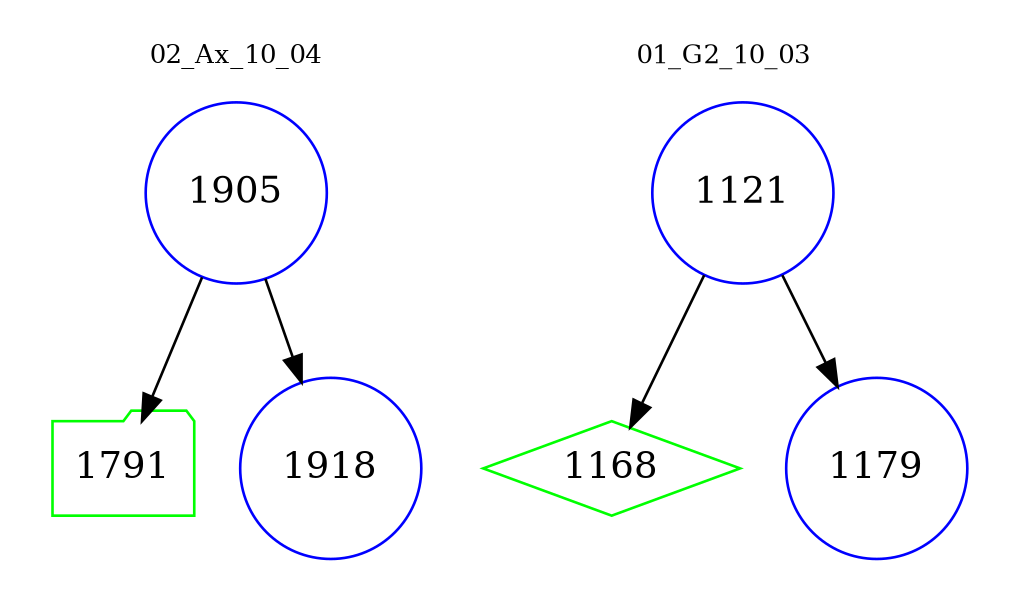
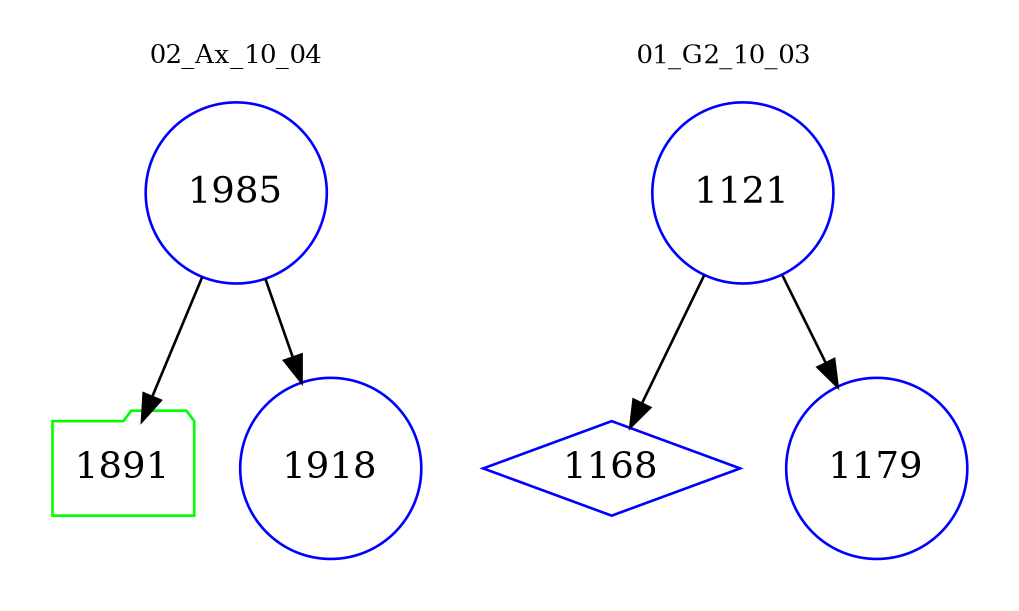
(236, 193) -> (236, 193)
(123, 468) -> (123, 468)
(612, 468) -> (612, 468)
